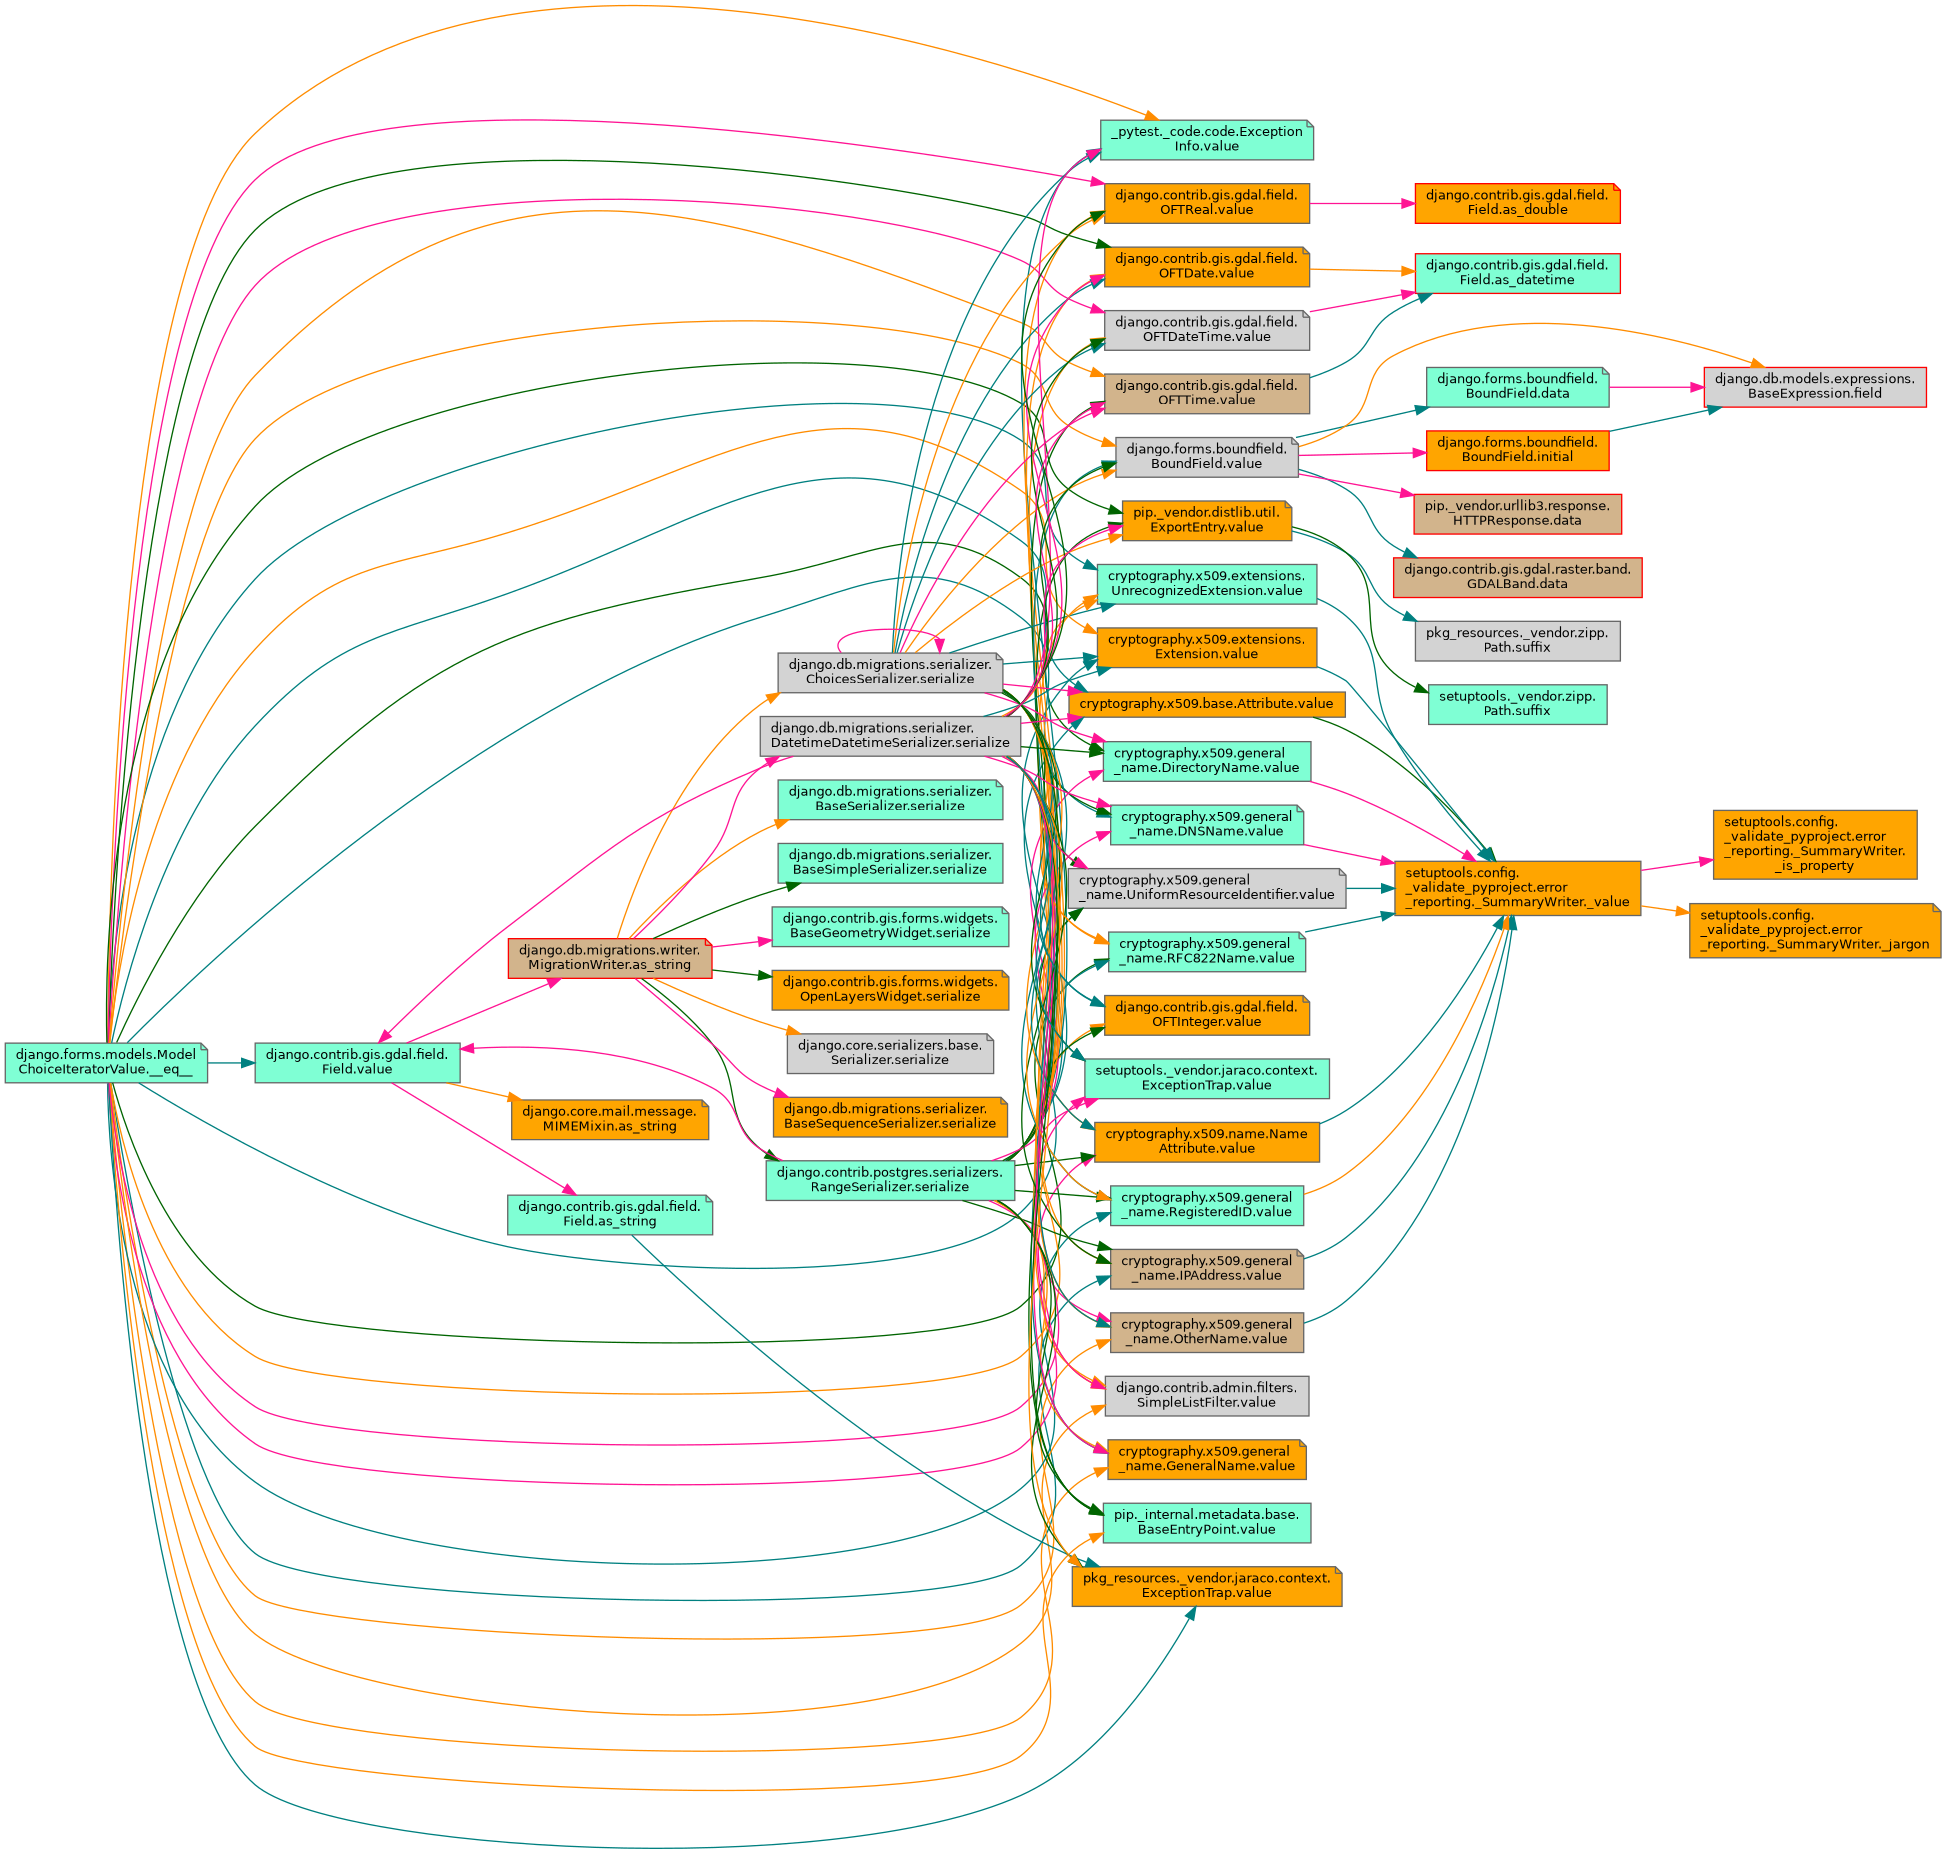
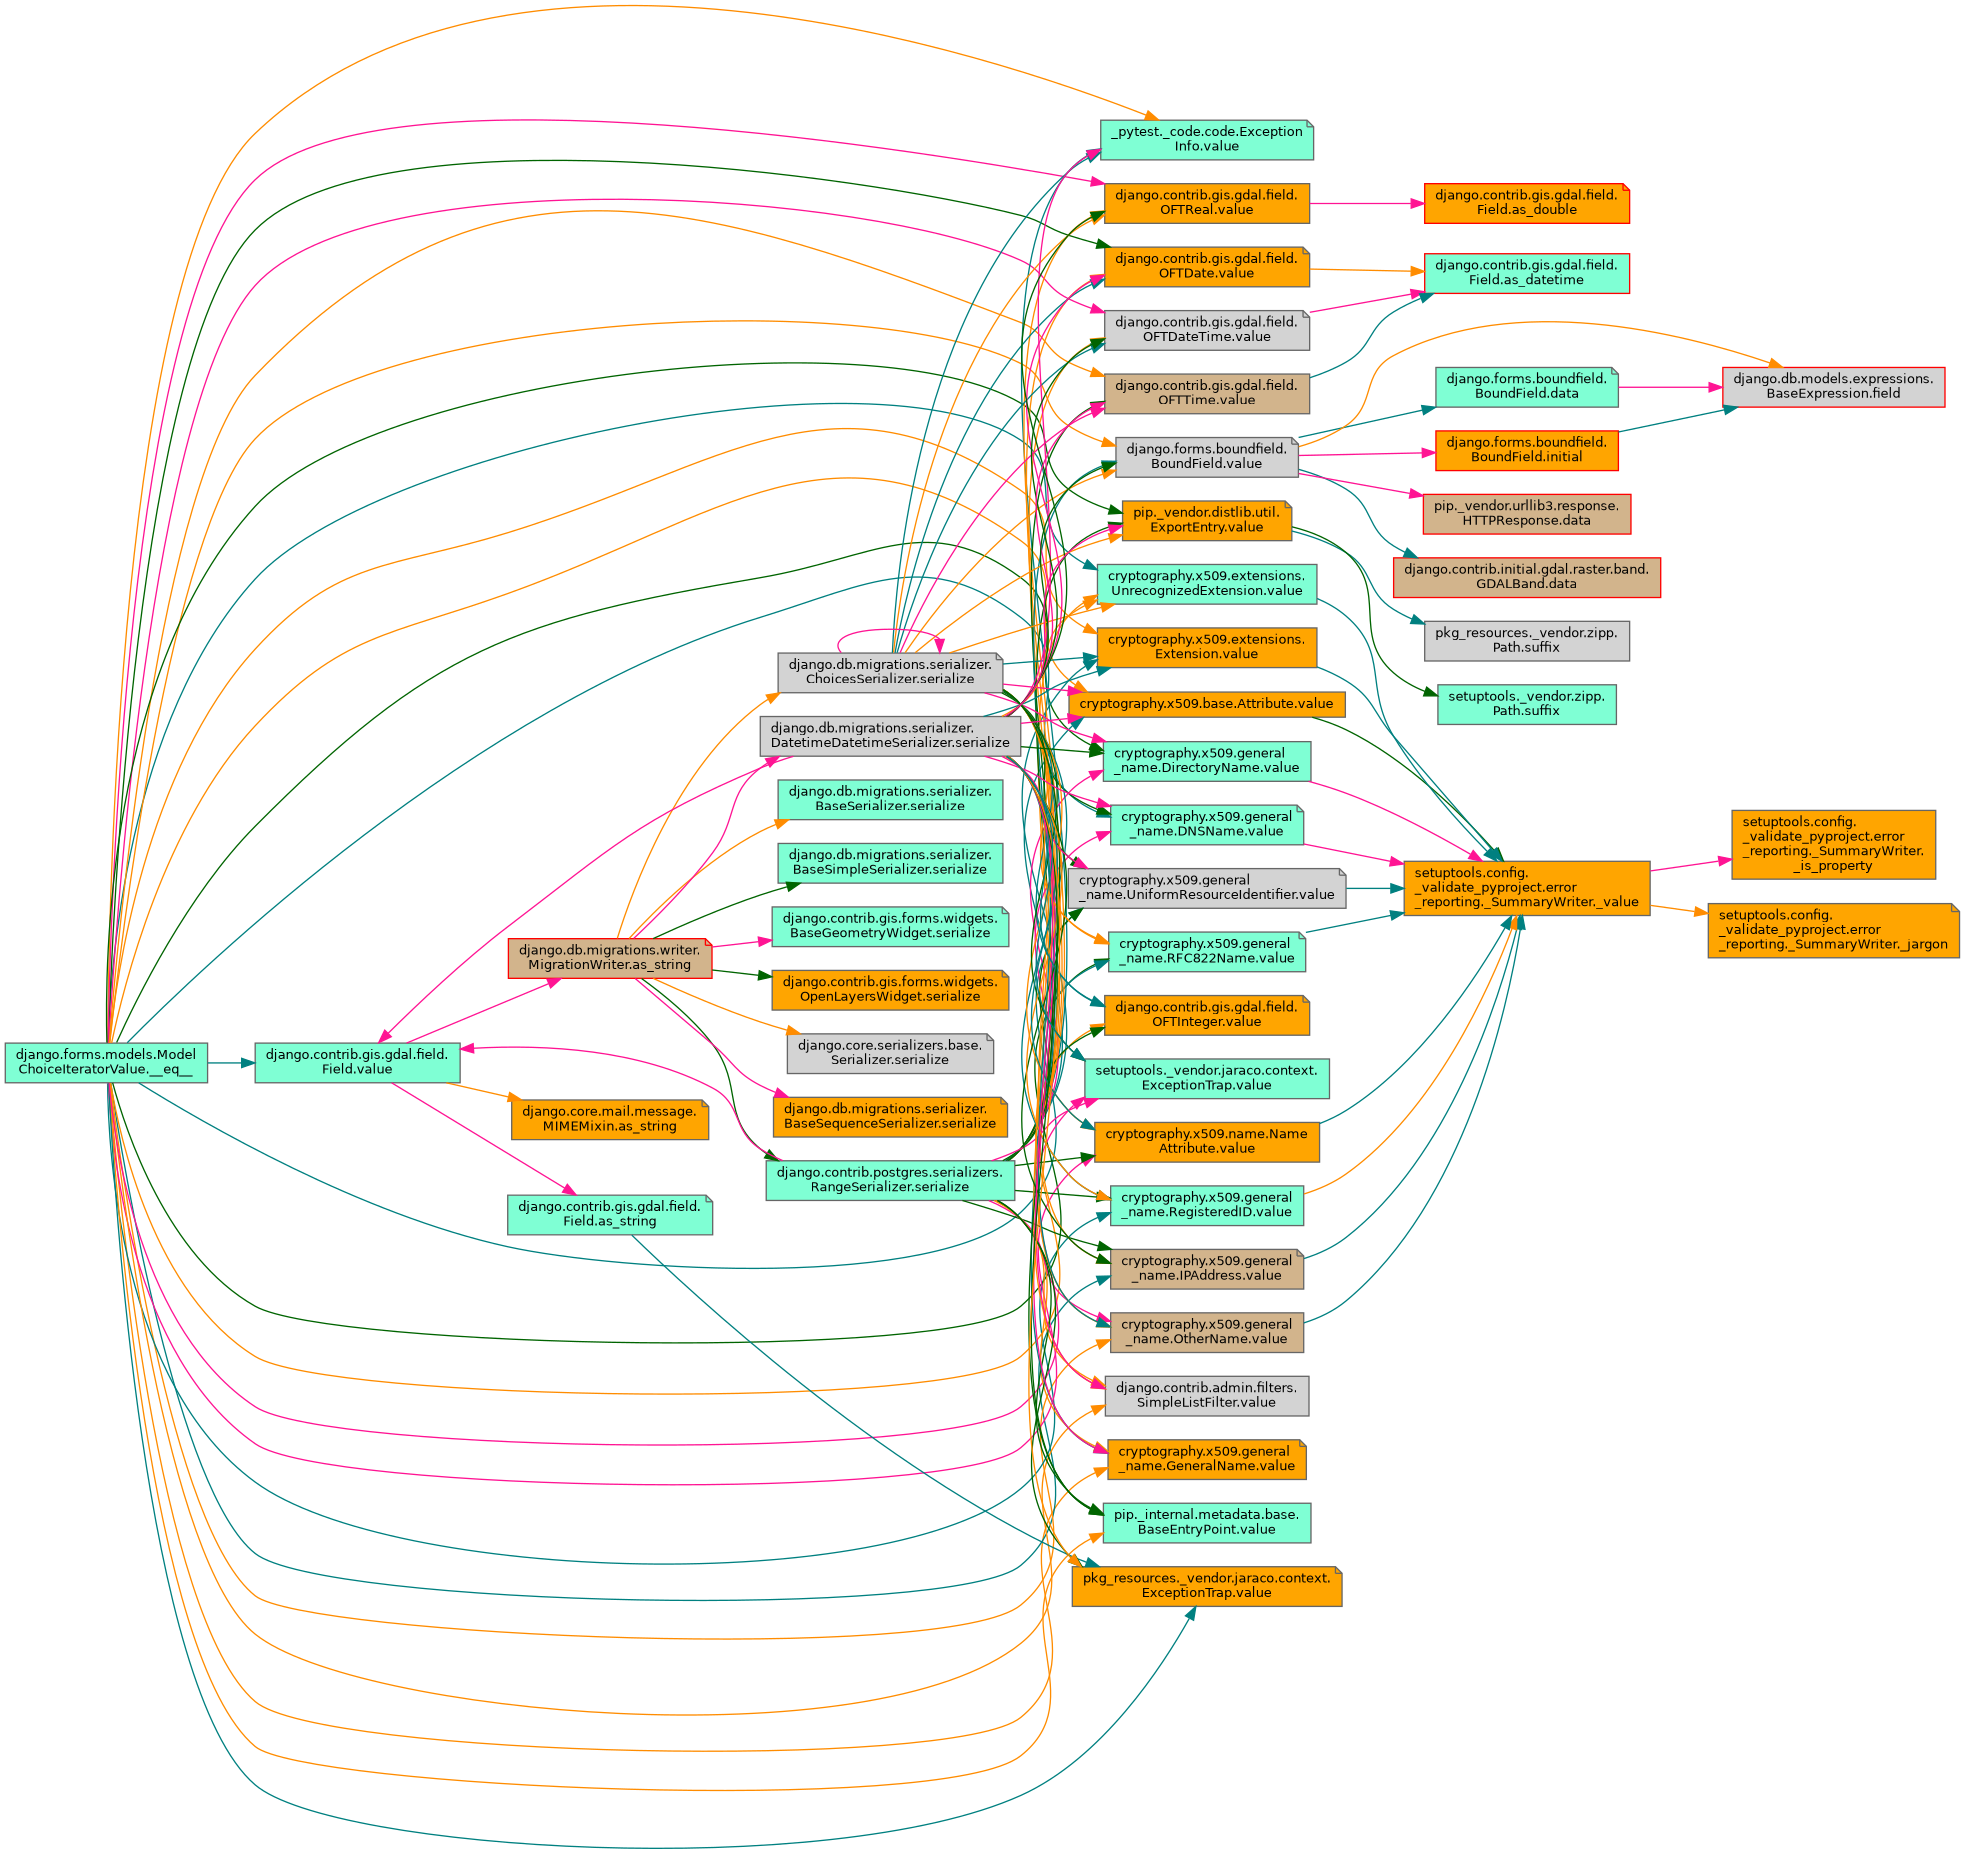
(1518, 578) -> (1527, 578)
(540, 581) -> (540, 581)
(1021, 630) -> (1021, 630)
(891, 800) -> (891, 800)
(106, 1063) -> (106, 1063)
